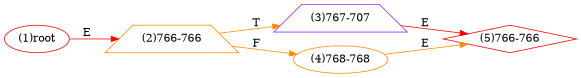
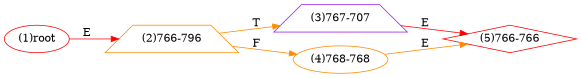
(172, 39) -> (172, 39)
